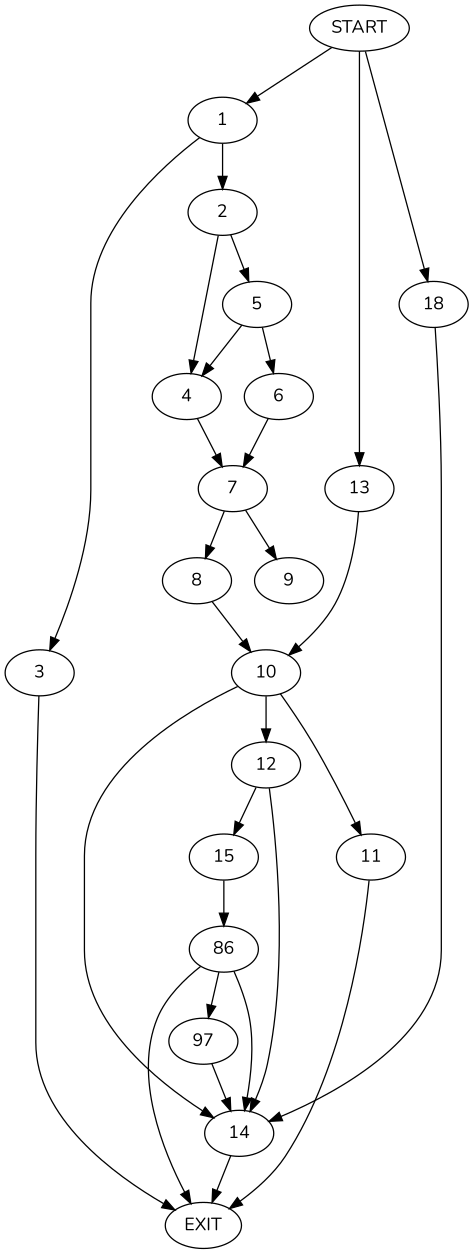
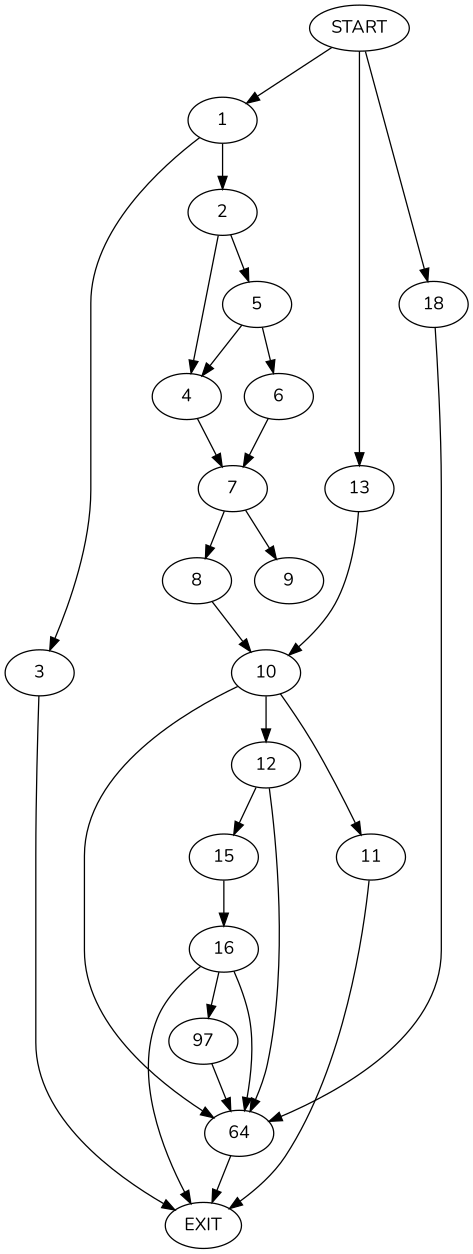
(224, 949) -> (224, 949)
(239, 1133) -> (239, 1133)
